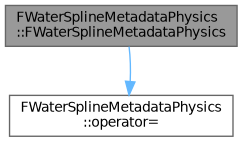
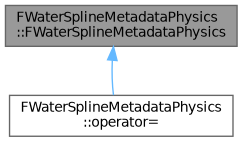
(130, 64) -> (112, 78)
